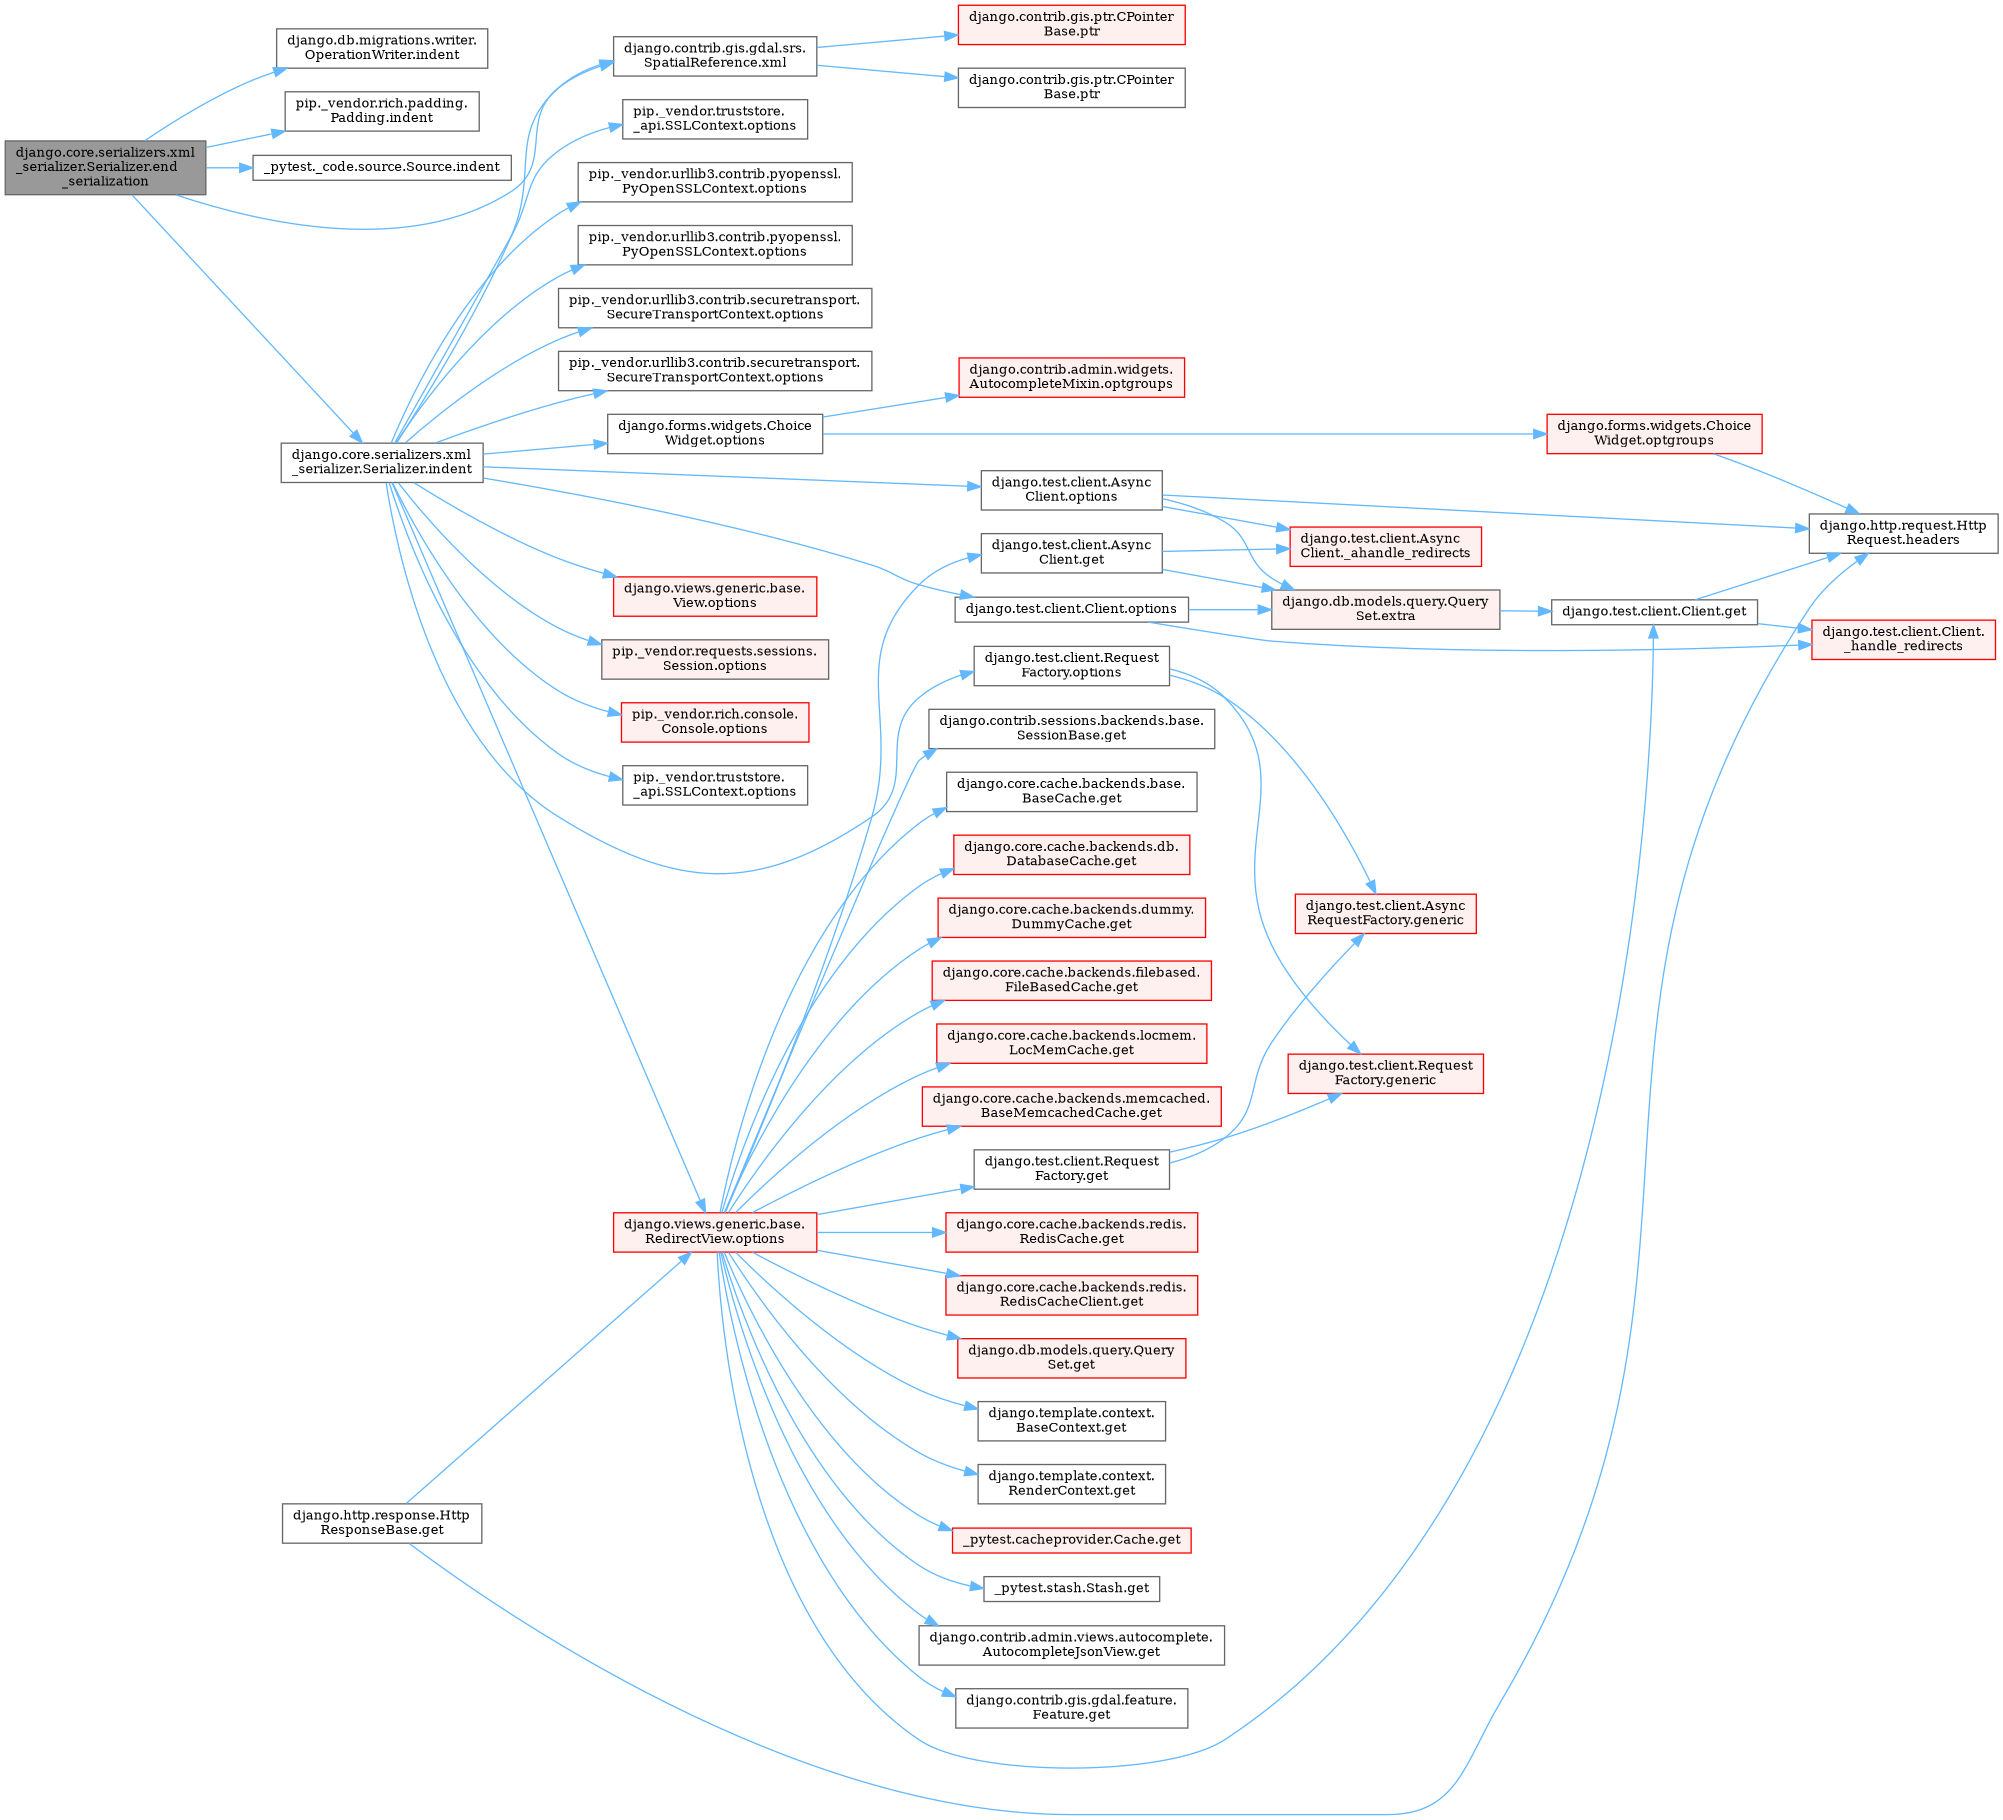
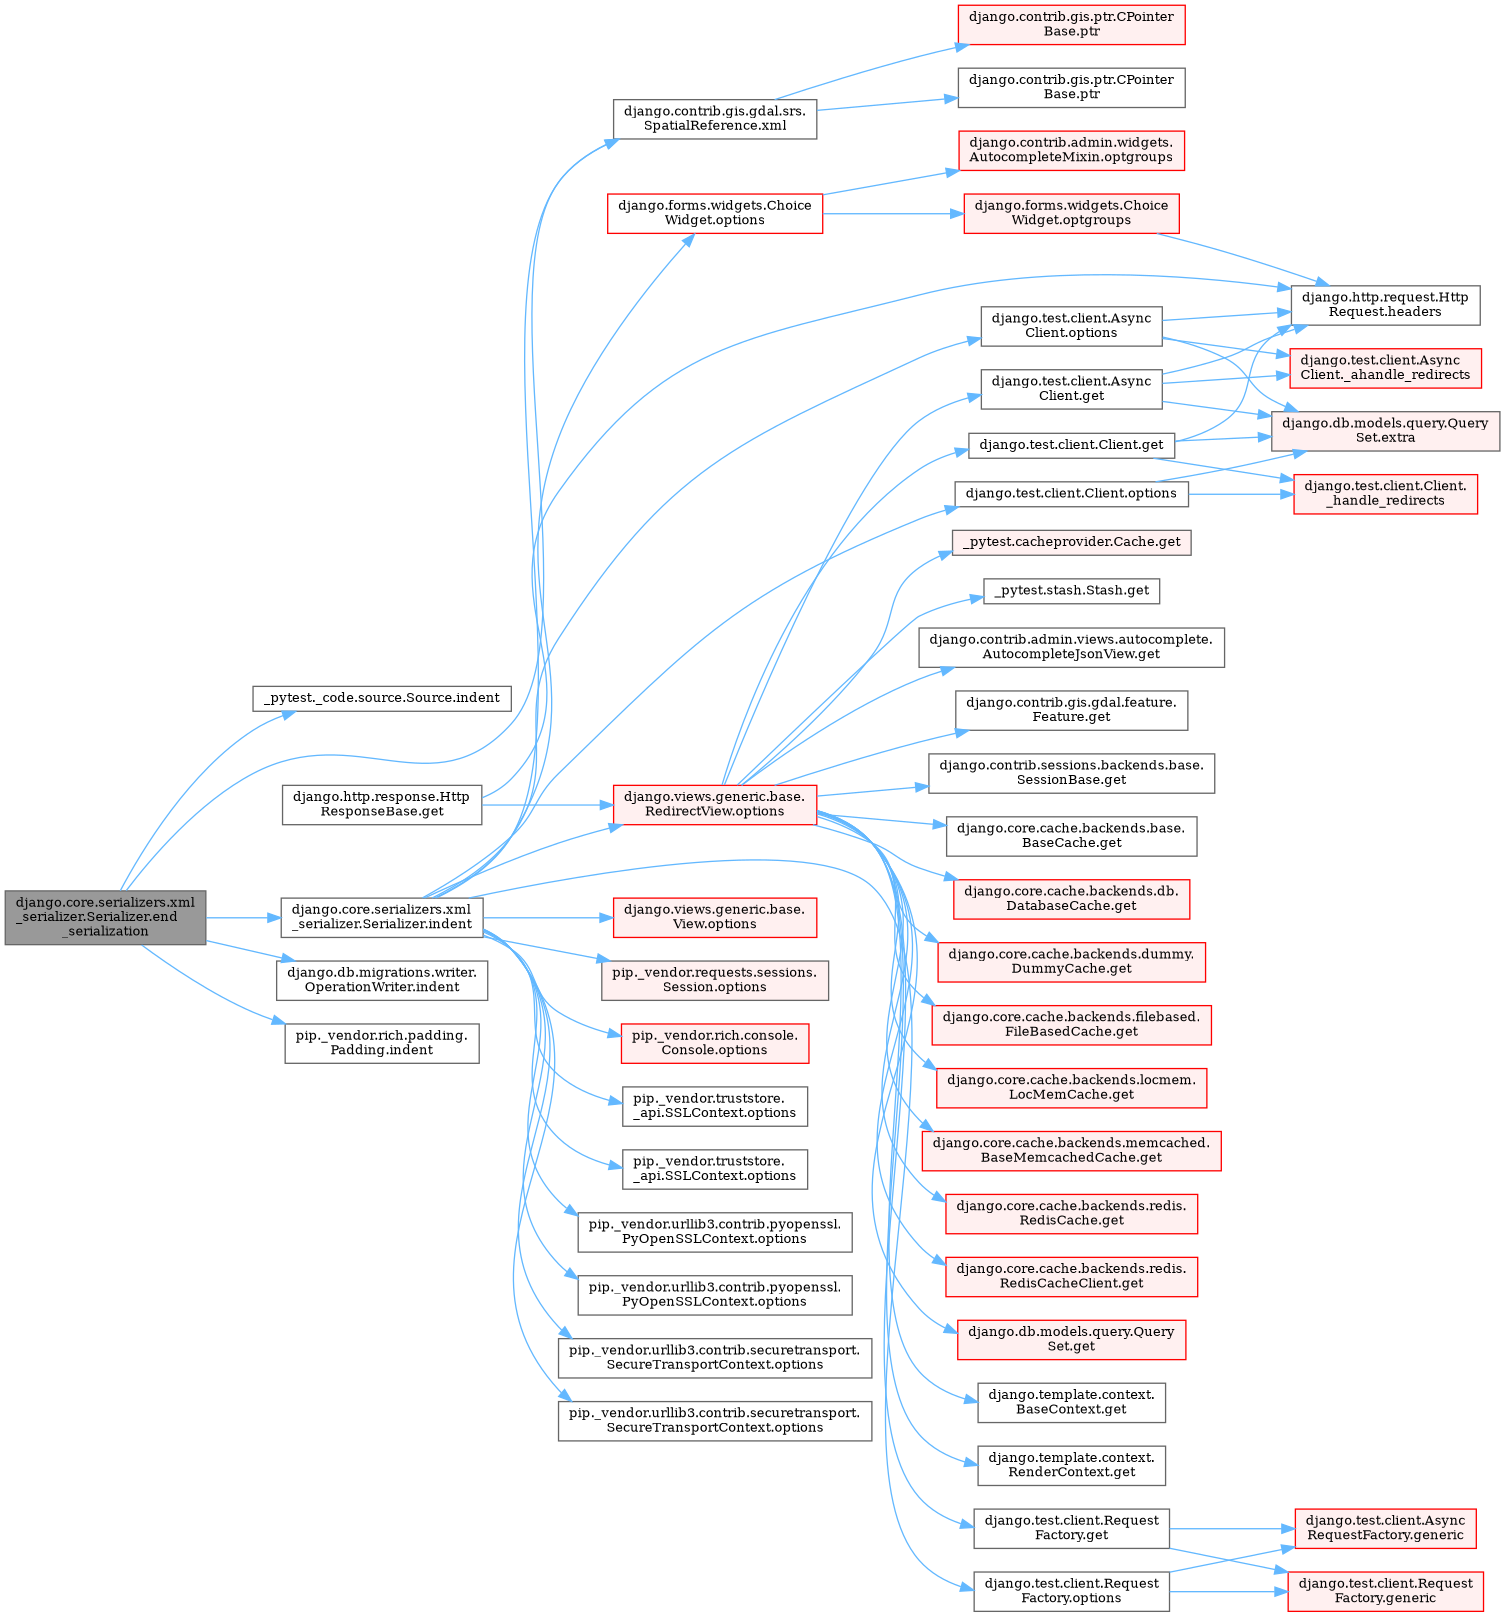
none -> (1213, 361)
(715, 434) -> (715, 214)
(1519, 611) -> (1217, 439)
(1072, 1541) -> (1072, 543)
